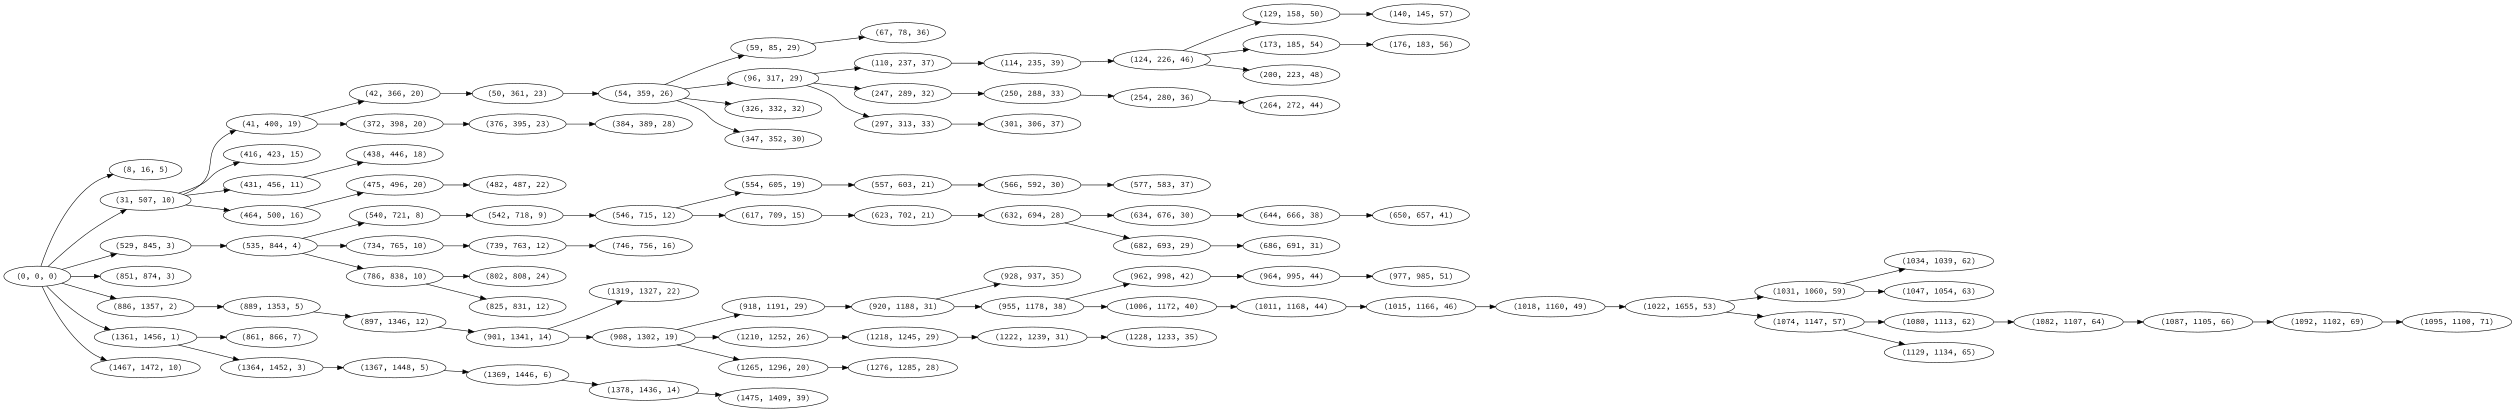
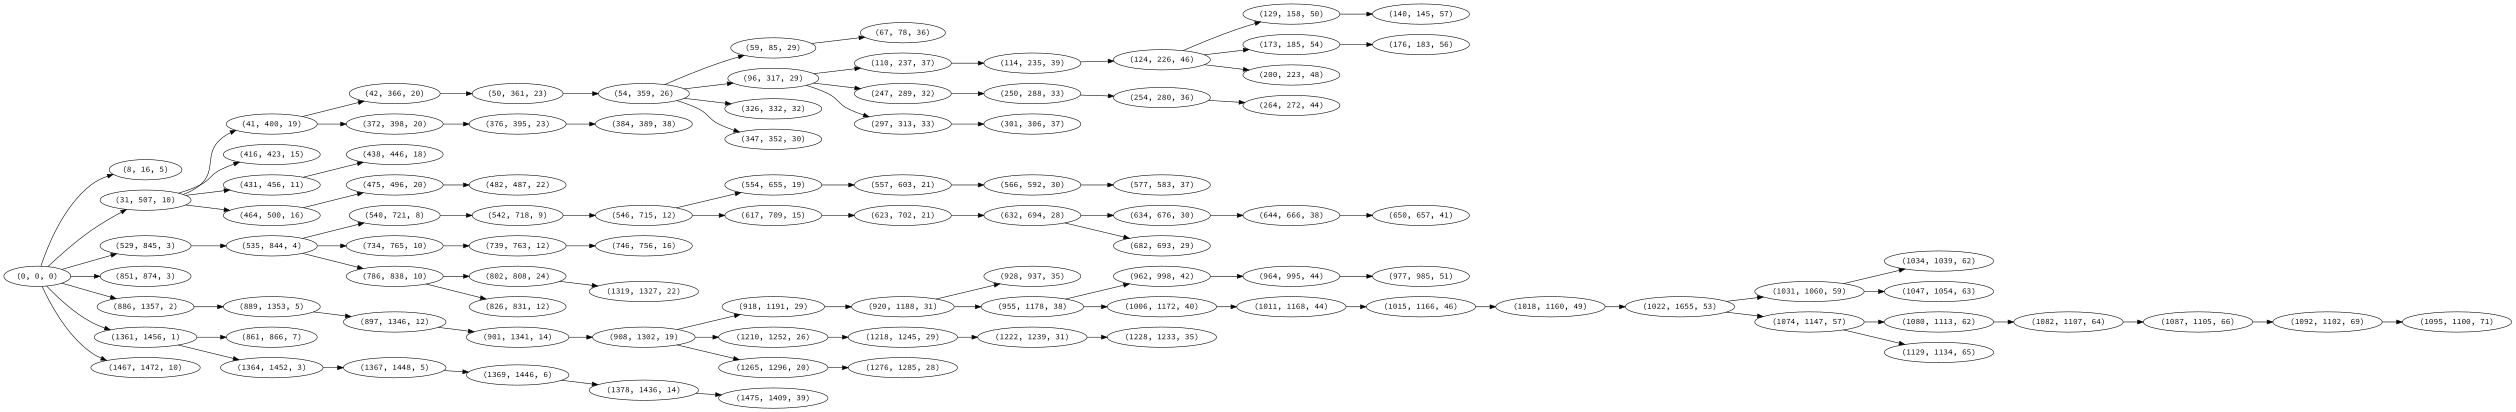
(644, 124) -> (644, 124)
(773, 185) -> (773, 185)
(1291, 246) -> none
(518, 307) -> (518, 307)
(583, 317) -> (576, 283)
